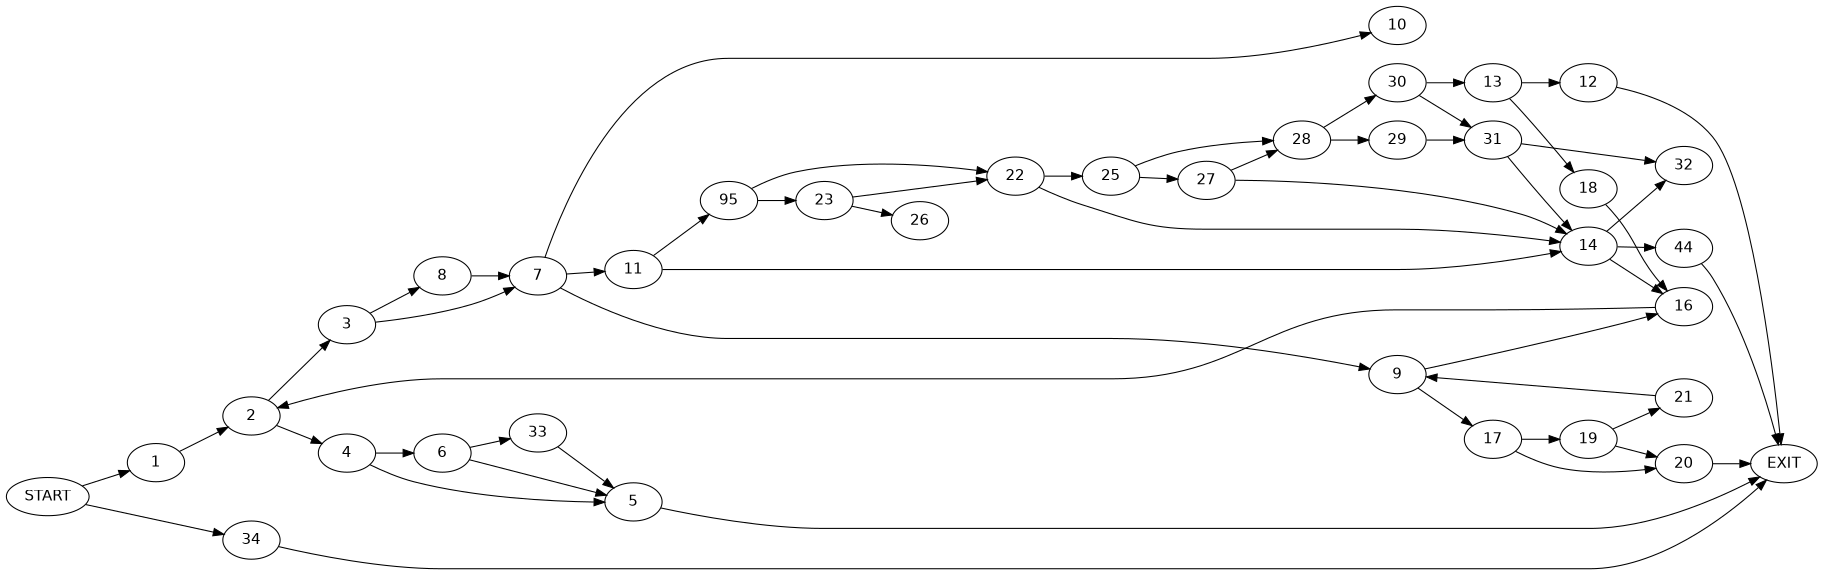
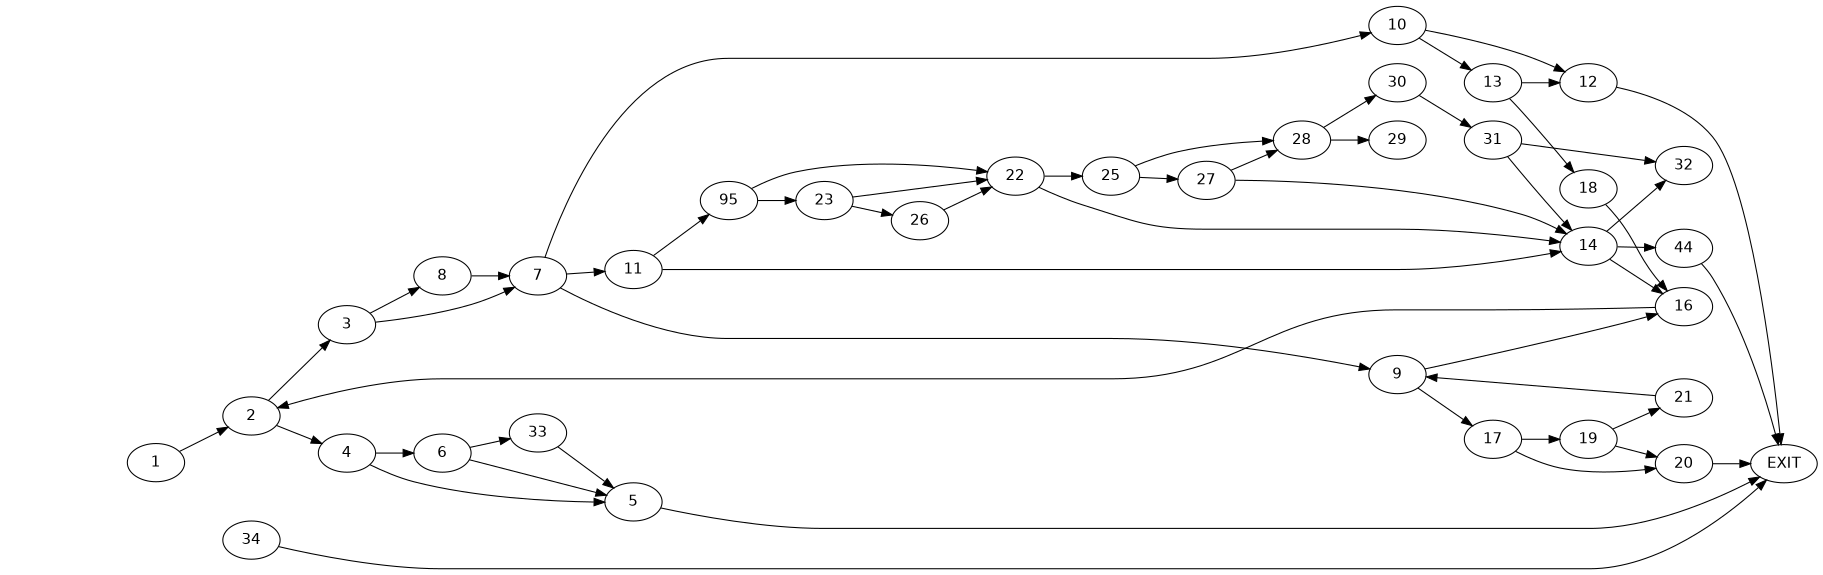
none -> (1491, 45)
(1440, 83) -> (1441, 51)
(1440, 140) -> none
none -> (963, 201)
(48, 497) -> none
